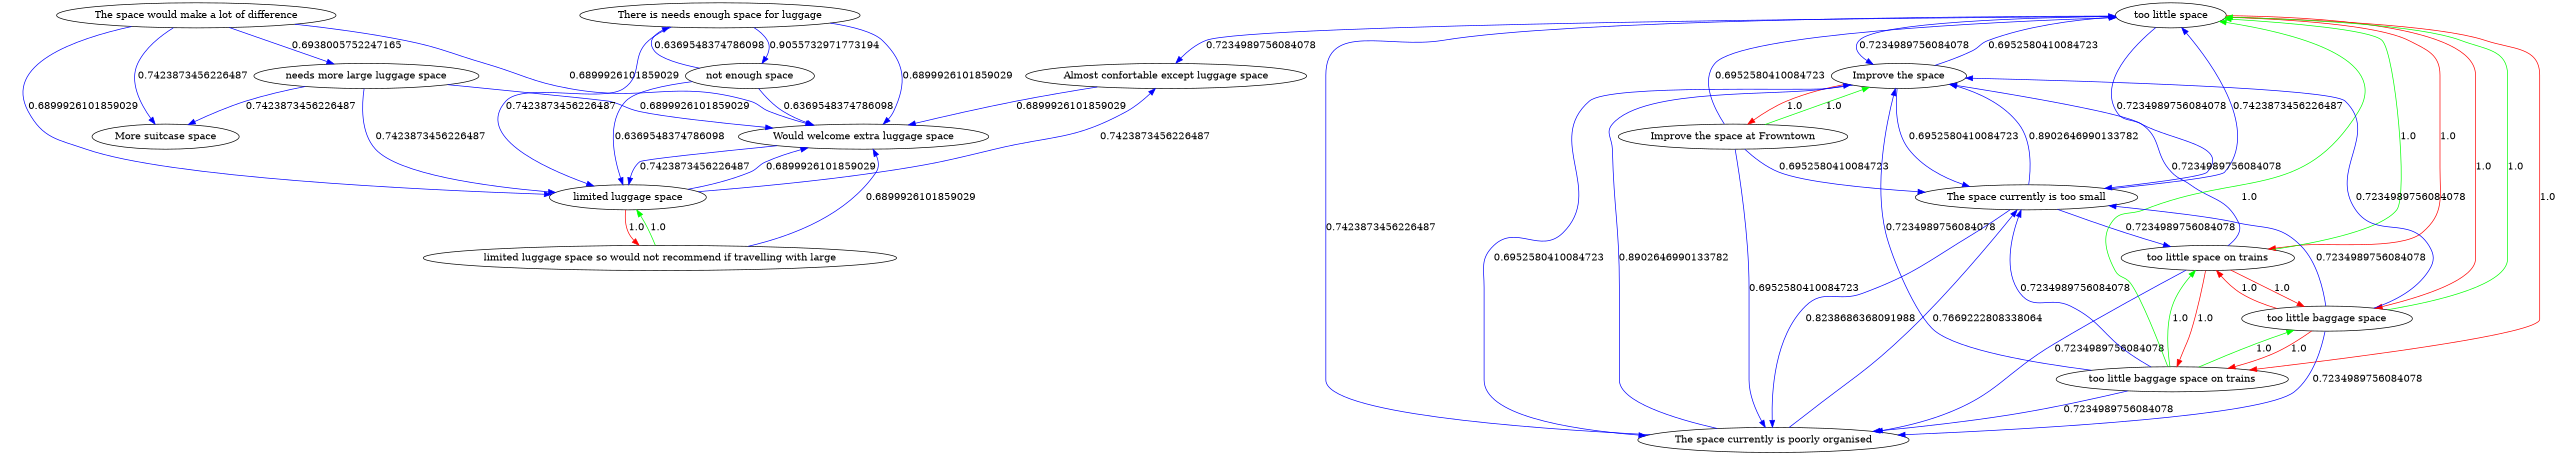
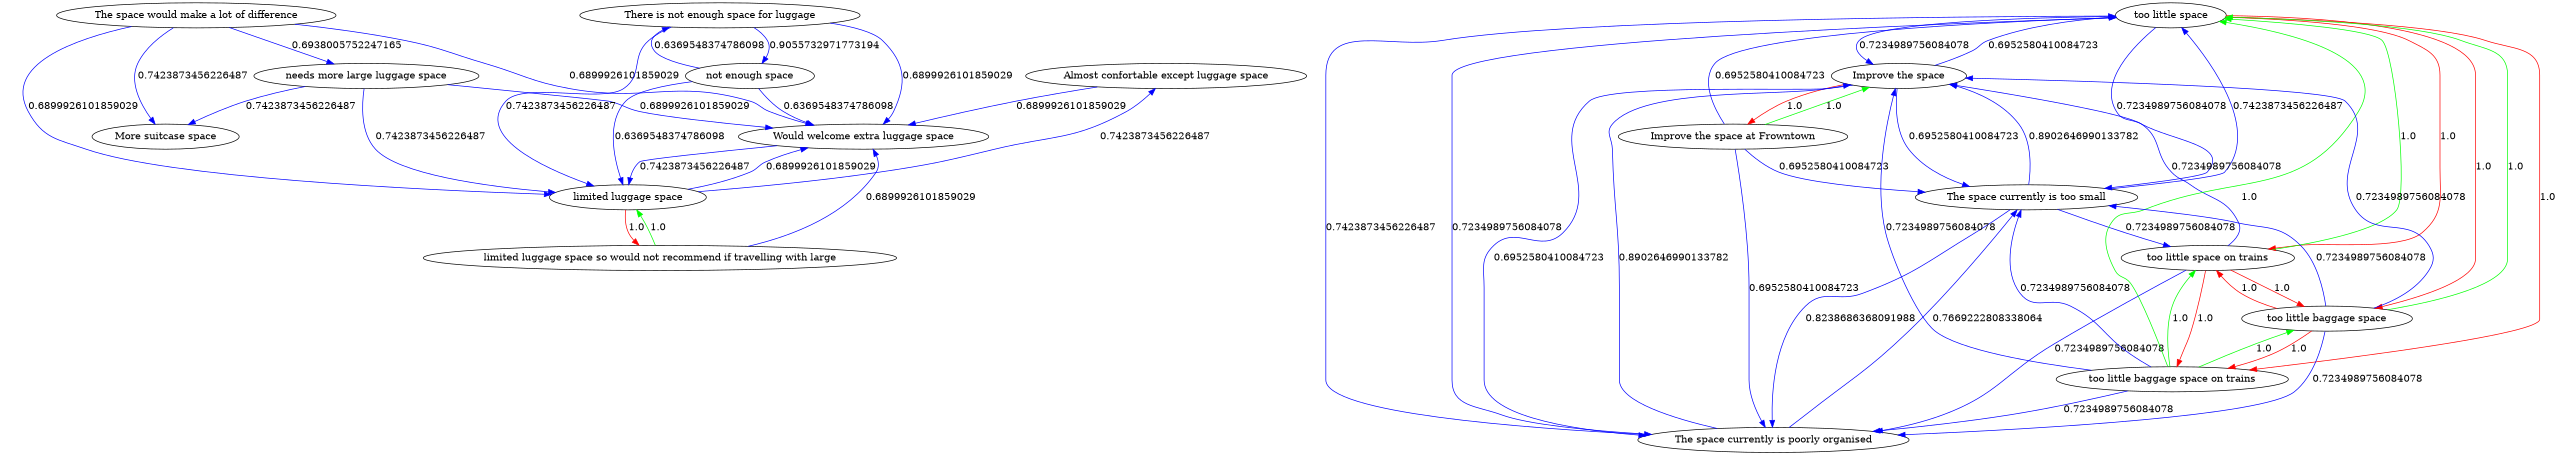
(720, 15) -> (720, 15)
(1574, 23) -> (1525, 54)
